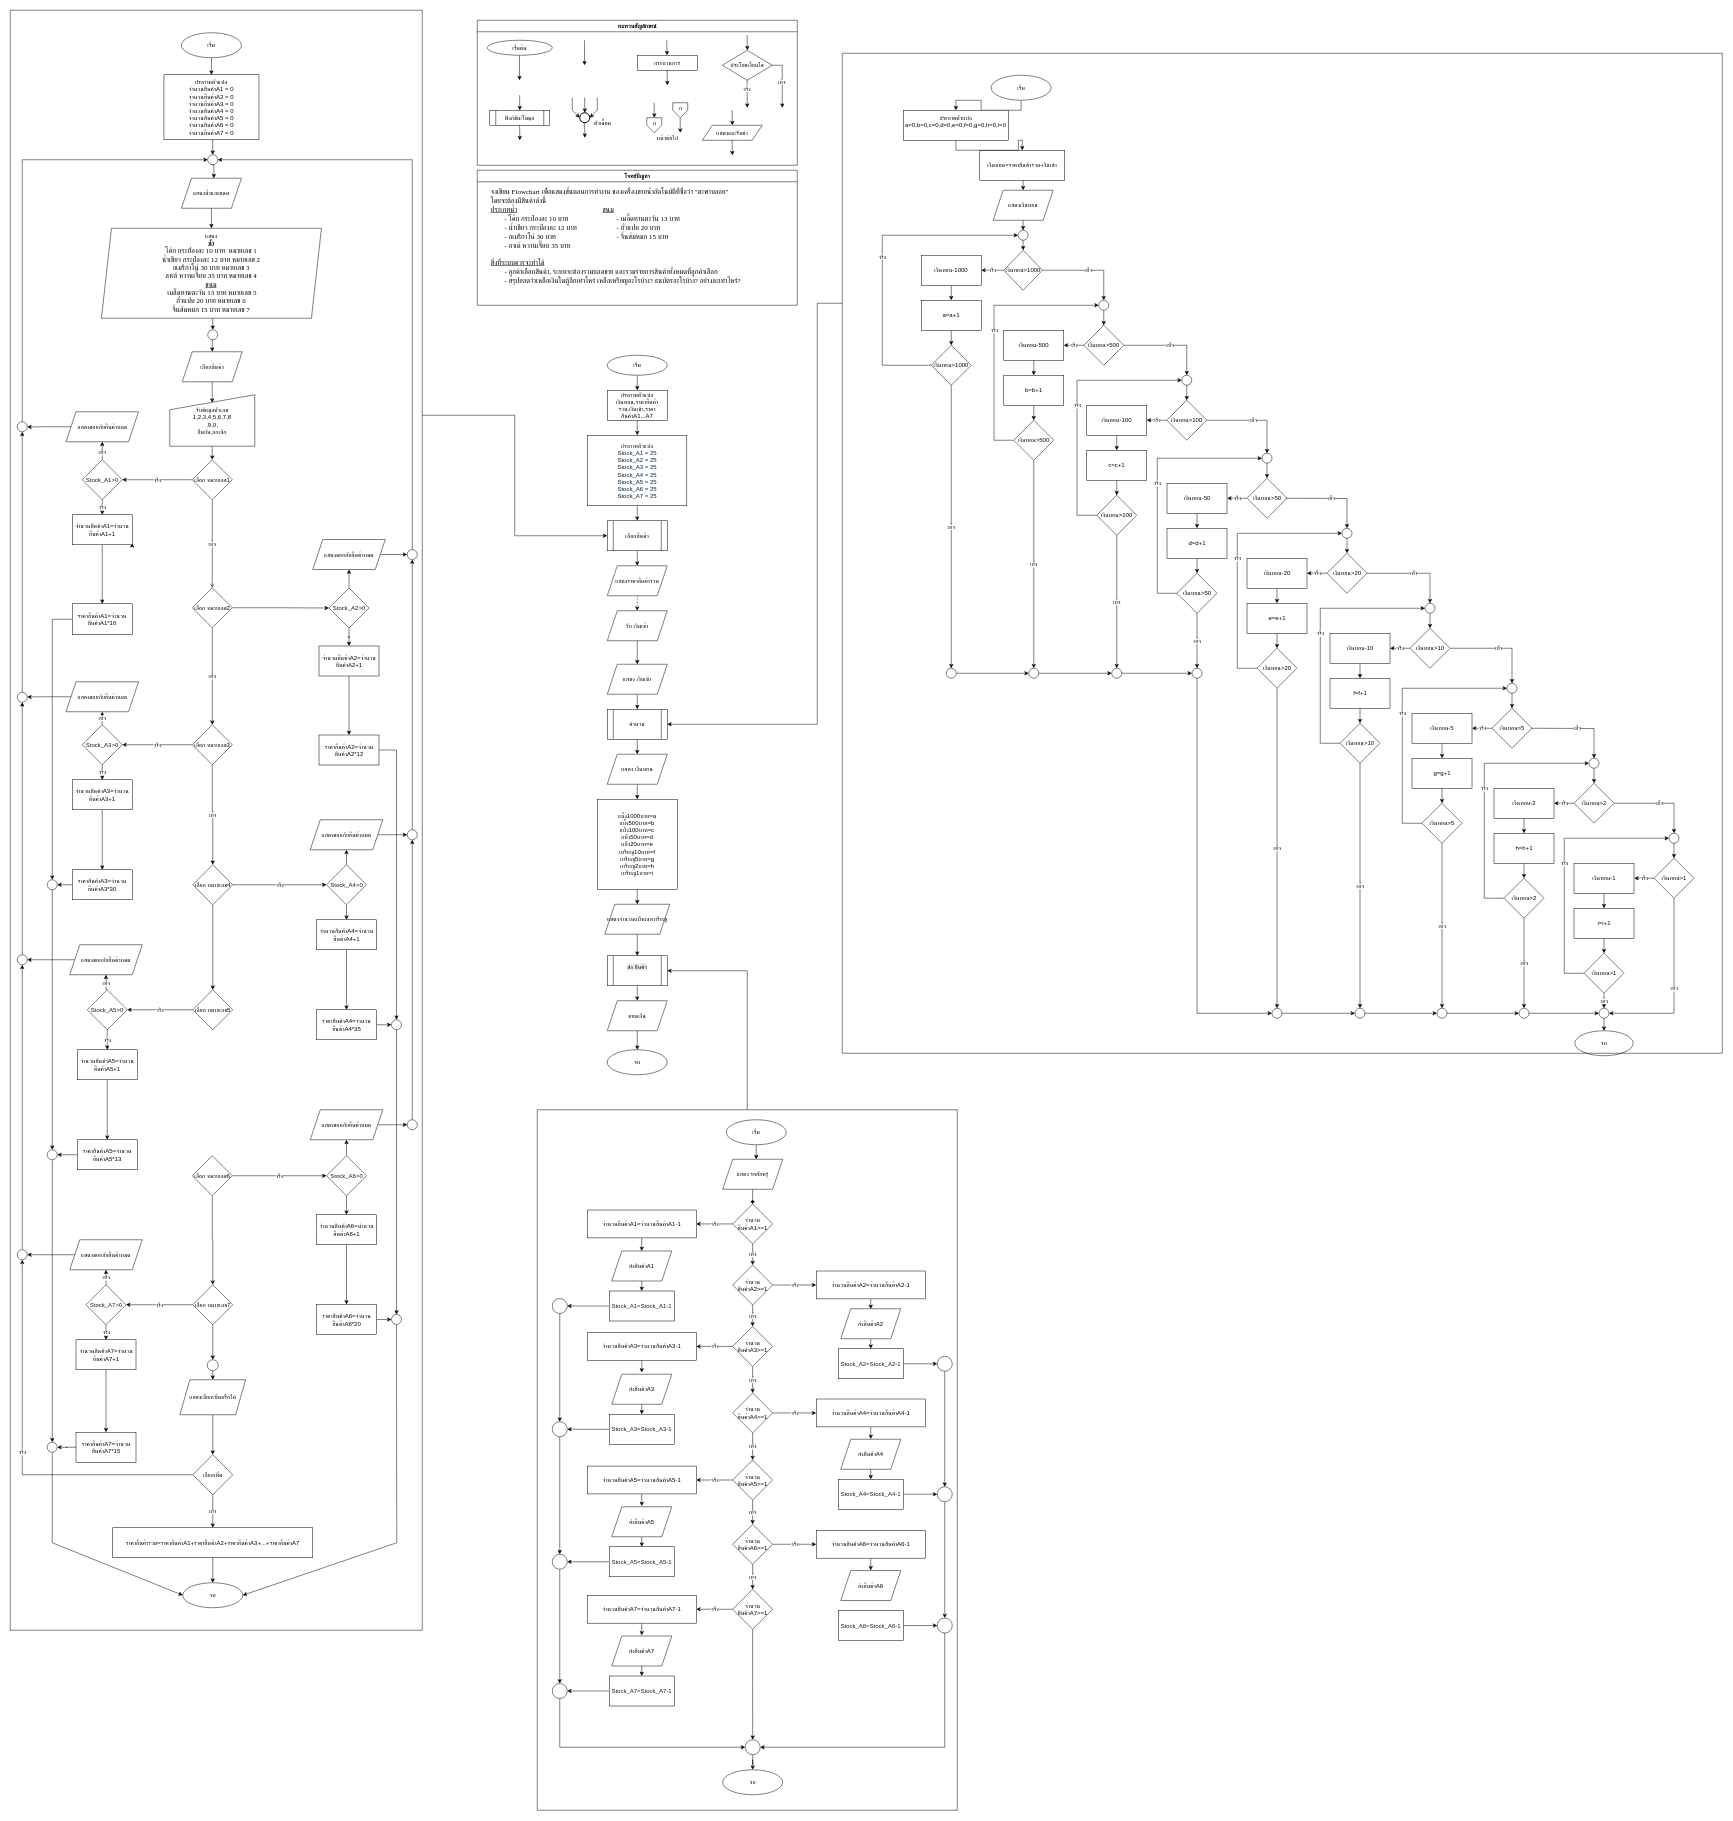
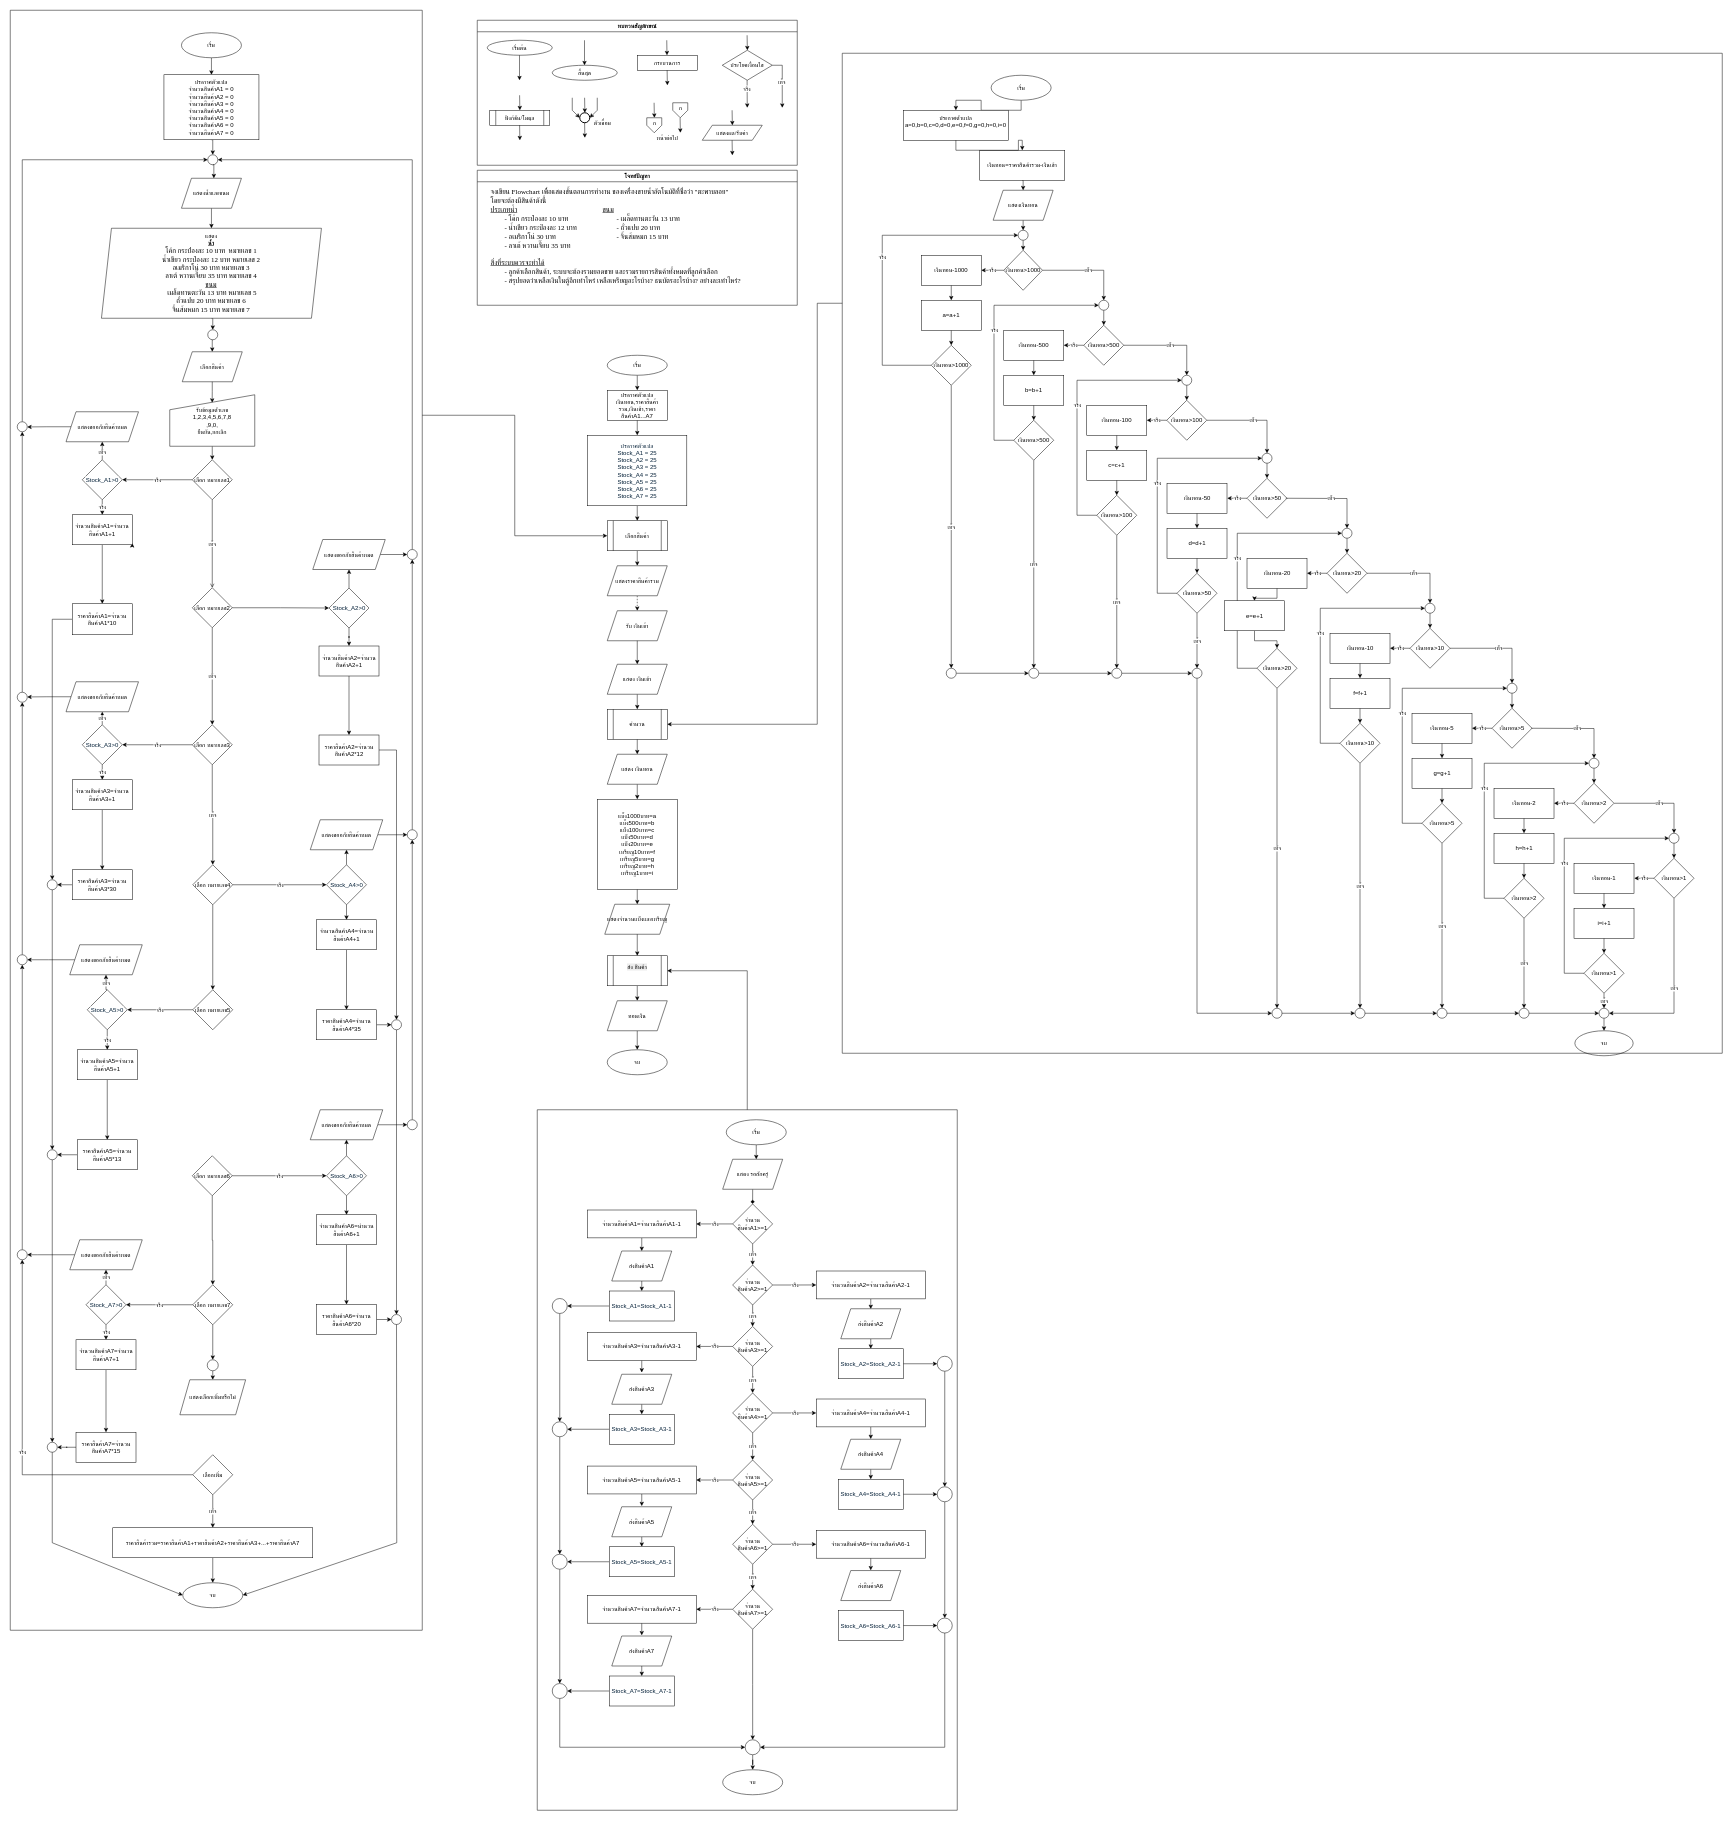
none -> (585, 73)
(1277, 618) -> (1255, 616)
(213, 1451) -> none
